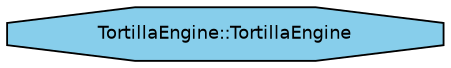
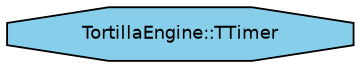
(225, 34) -> (180, 34)
